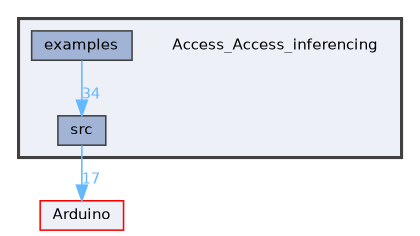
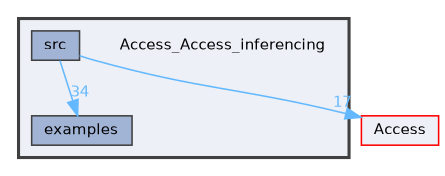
(82, 80) -> (66, 81)
(82, 215) -> (400, 131)
